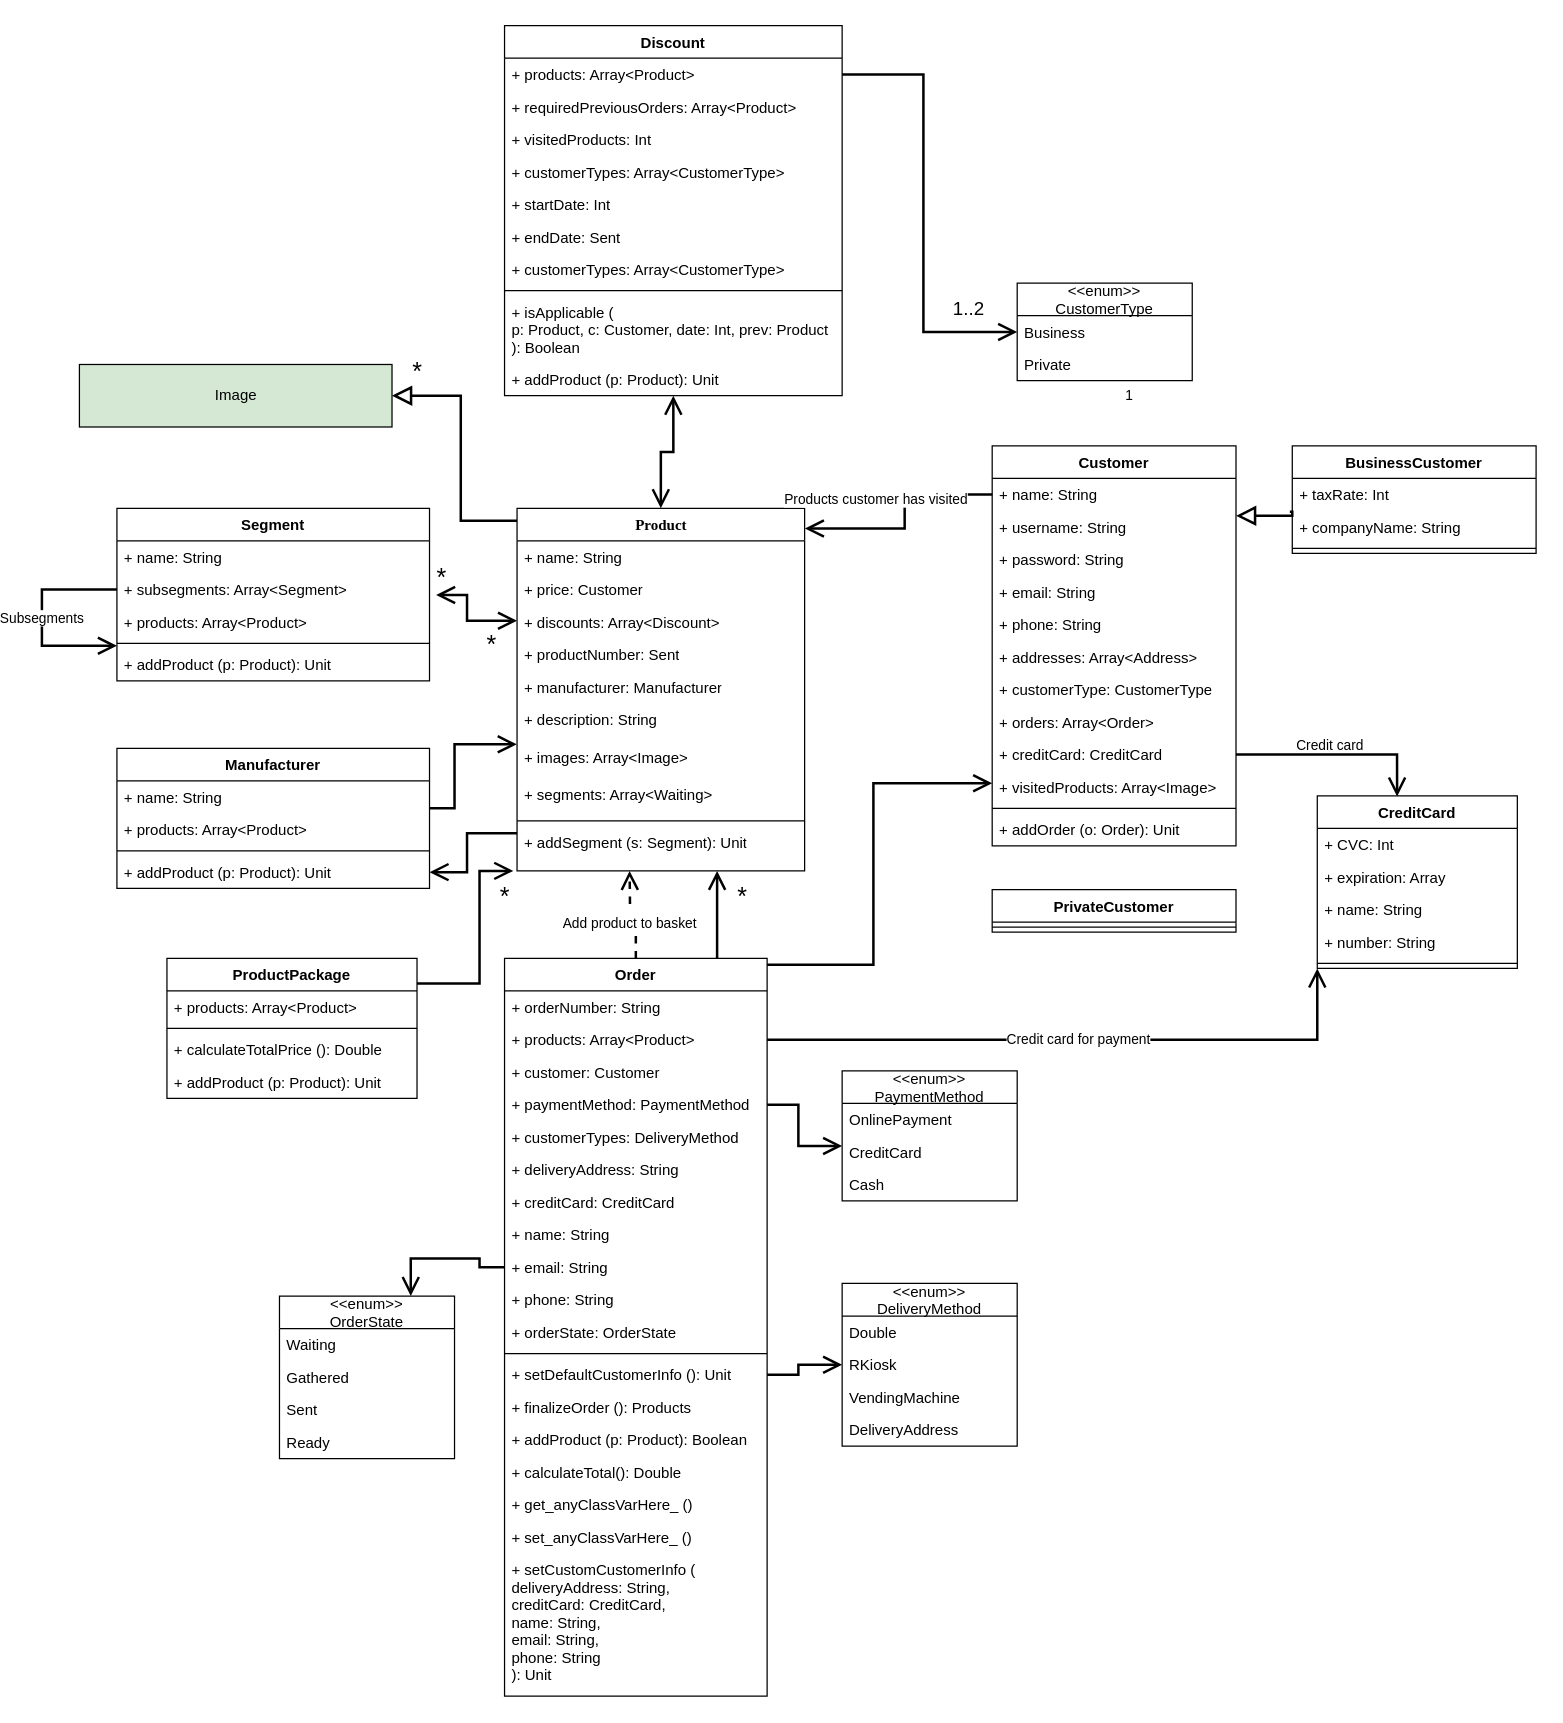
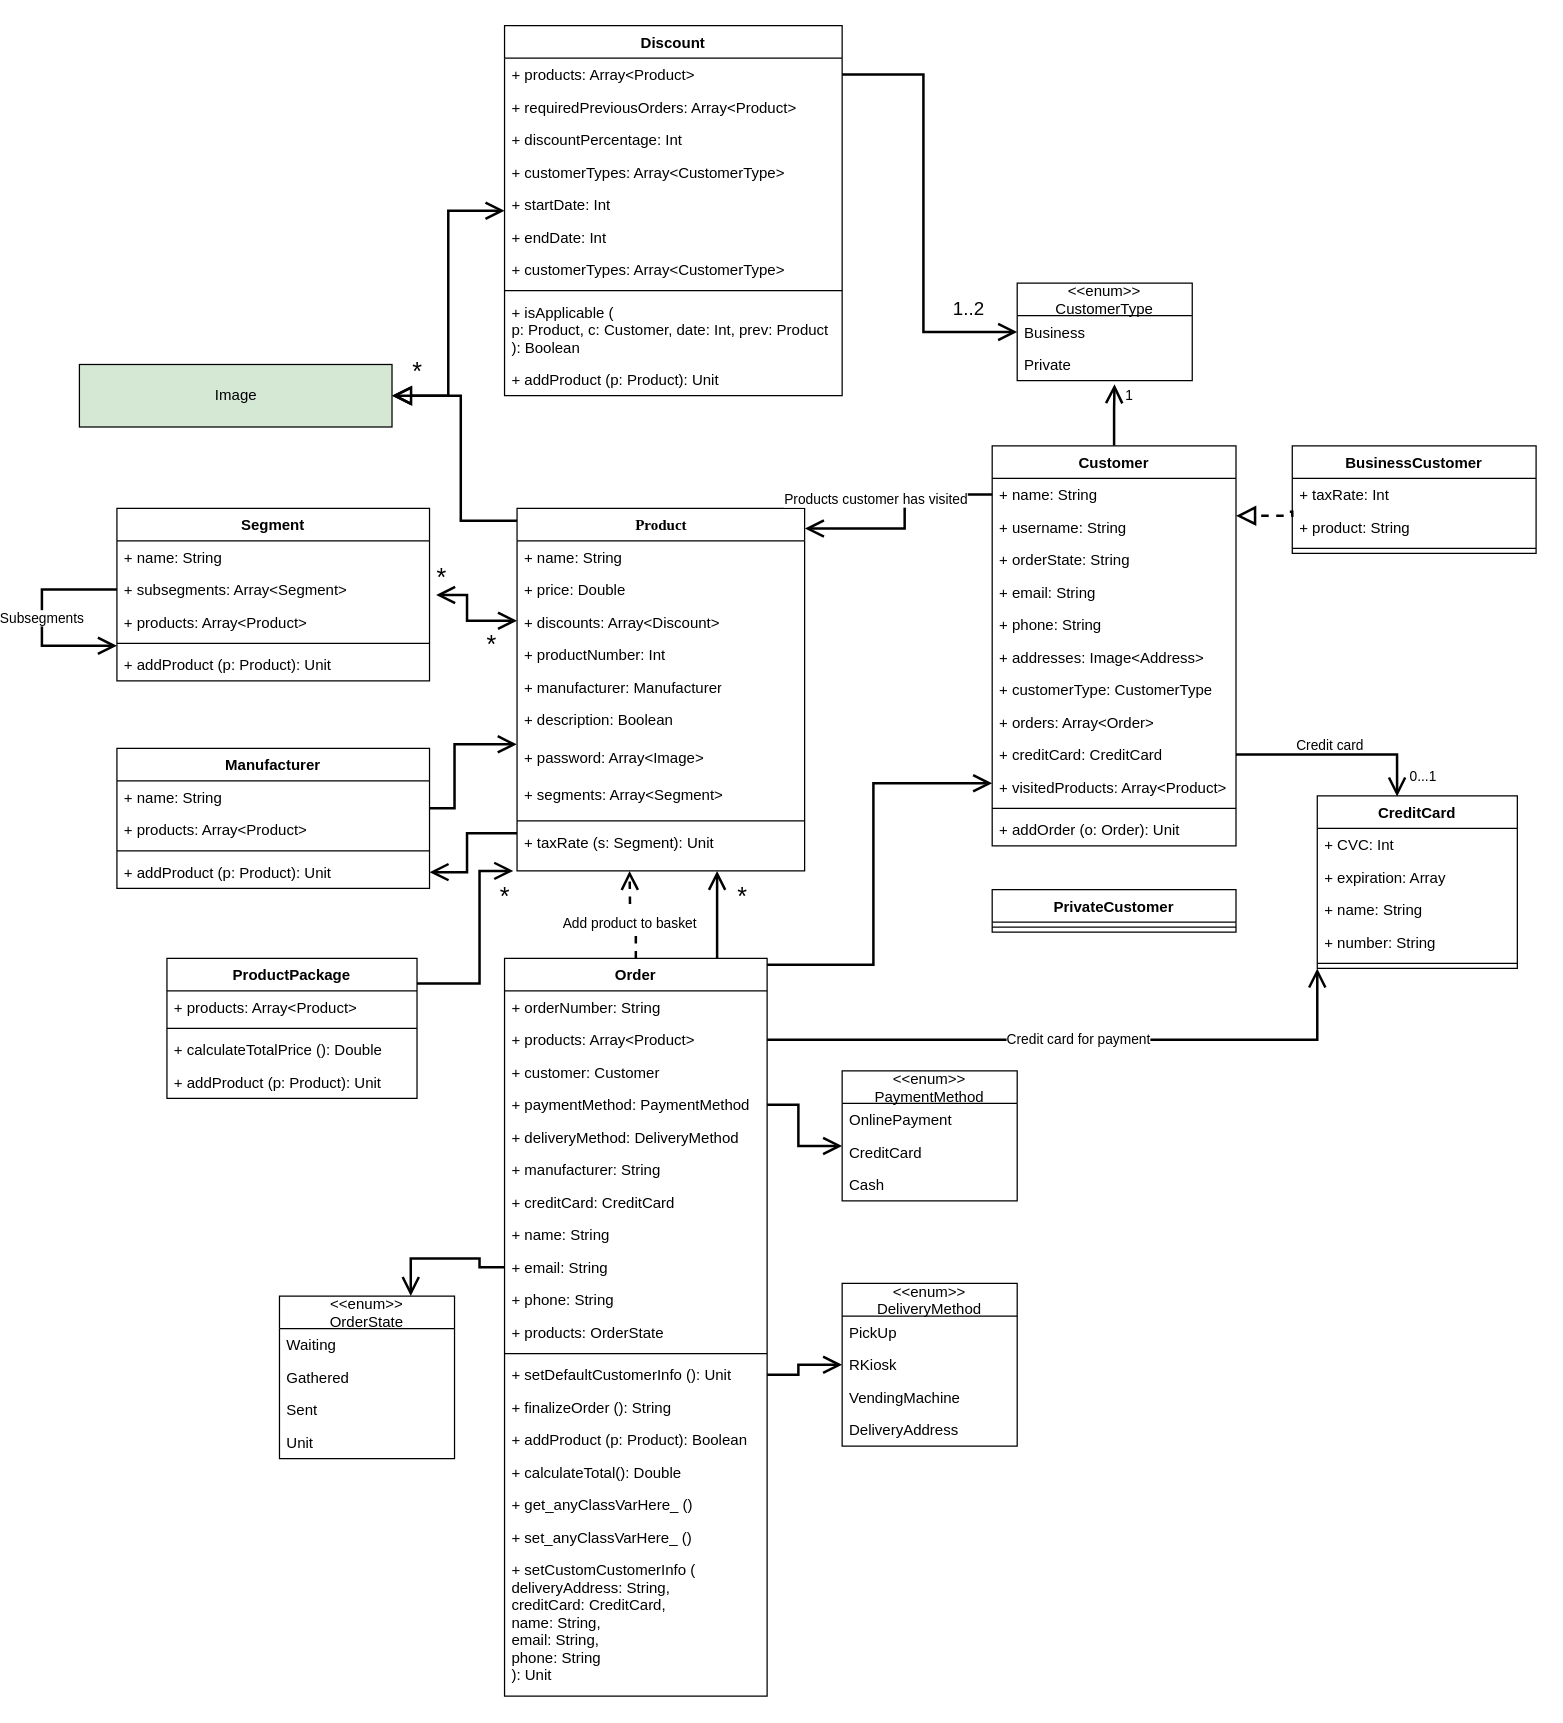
(594, 140) -> (608, 140)
(568, 238) -> (564, 238)
none -> (1114, 418)
(667, 452) -> (448, 276)
(1272, 516) -> (1272, 516)
(1380, 528) -> (1363, 528)
(1067, 560) -> (1075, 560)
(588, 591) -> (578, 591)
(607, 656) -> (603, 656)
(1107, 658) -> (1107, 658)
(601, 721) -> (605, 721)
(609, 758) -> (619, 758)
none -> (1423, 777)
(624, 796) -> (628, 796)
(1115, 797) -> (1115, 797)
(641, 843) -> (628, 843)
(632, 1138) -> (632, 1138)
(605, 1170) -> (596, 1170)
(606, 1333) -> (598, 1333)
(872, 1333) -> (872, 1333)
(615, 1408) -> (605, 1408)
(307, 1443) -> (301, 1443)
